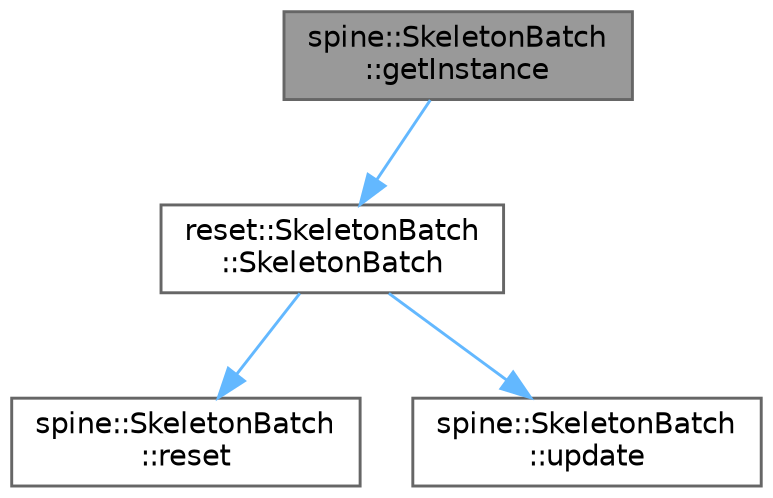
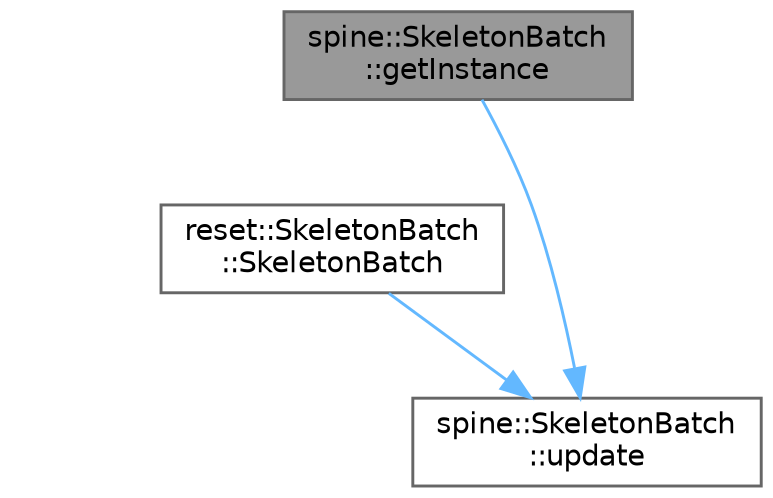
(404, 140) -> (540, 230)
(186, 442) -> none
